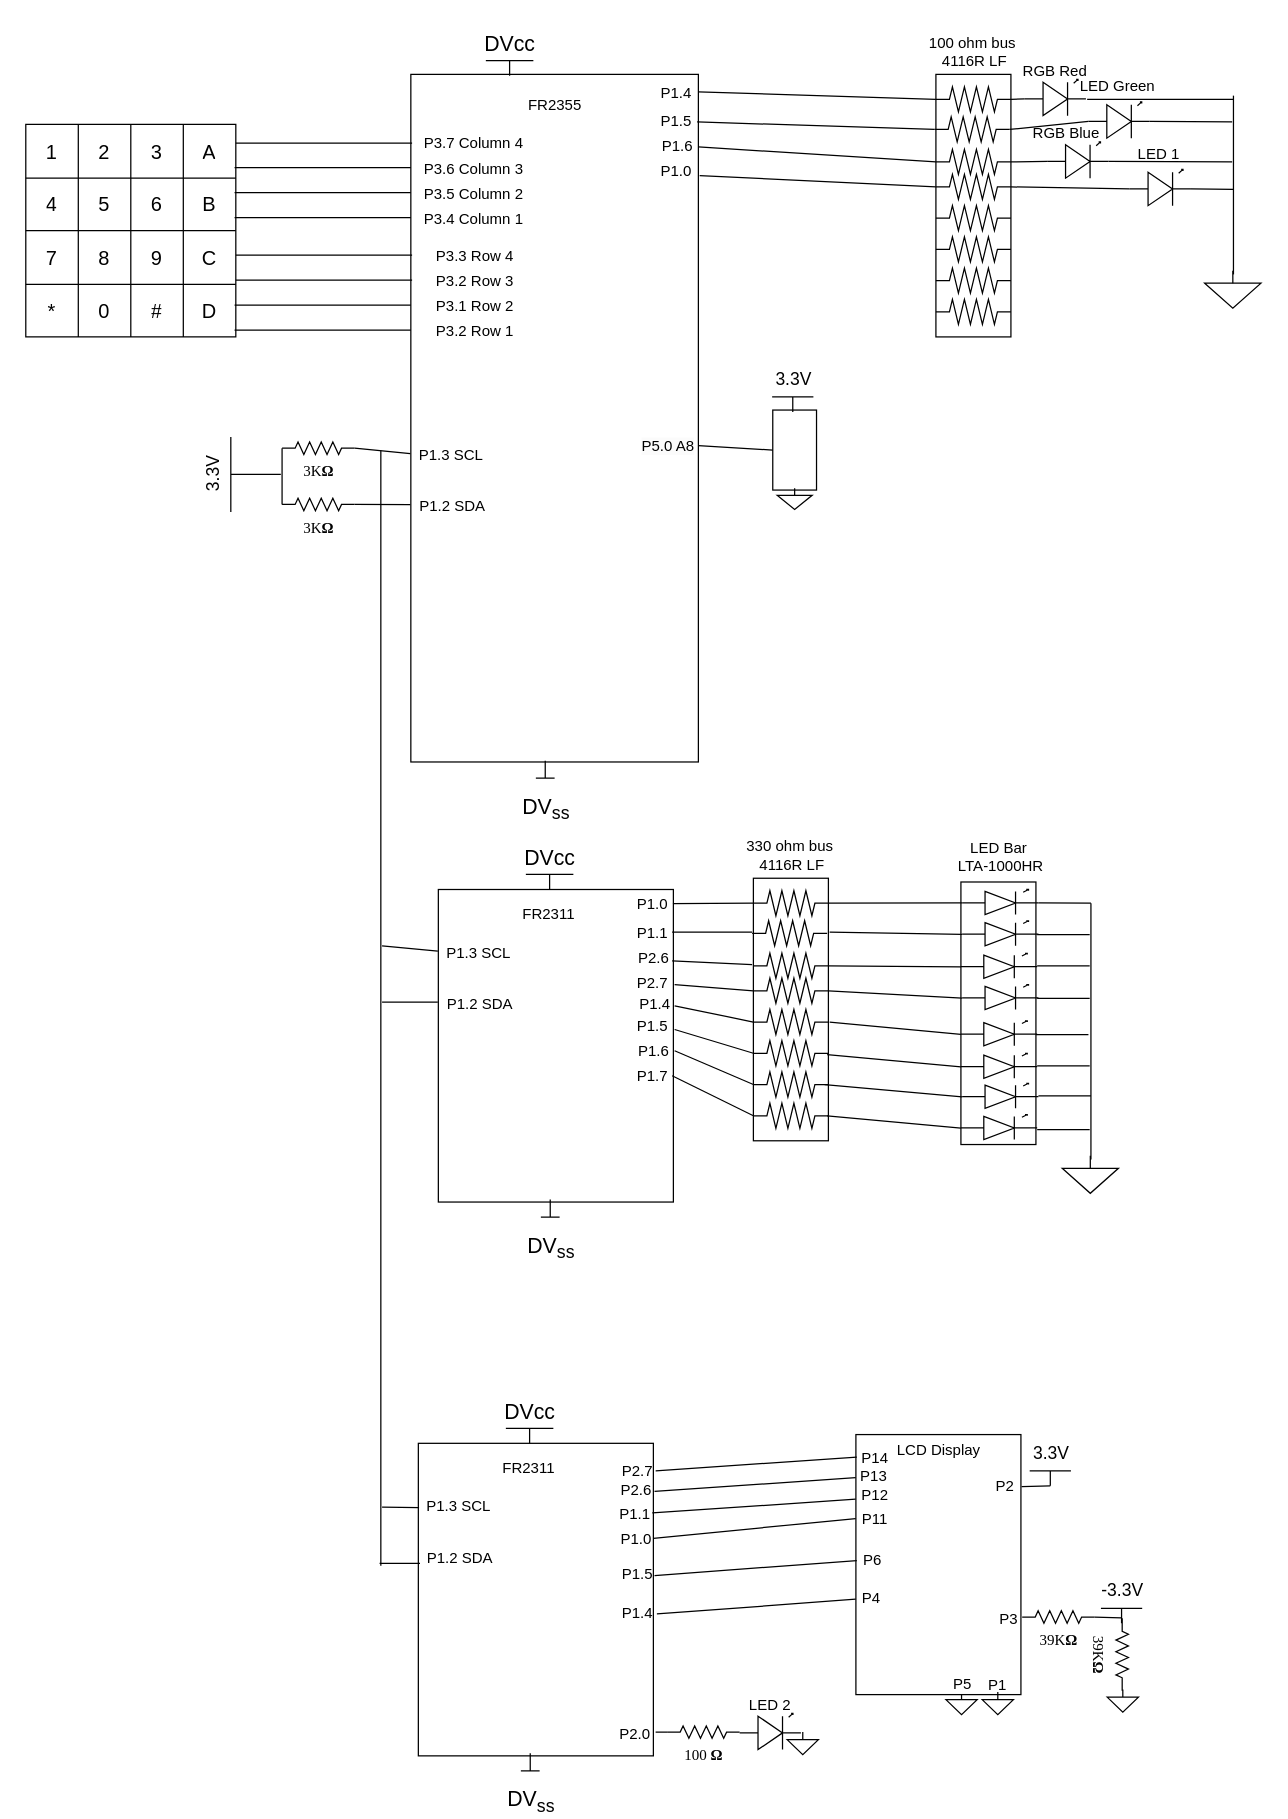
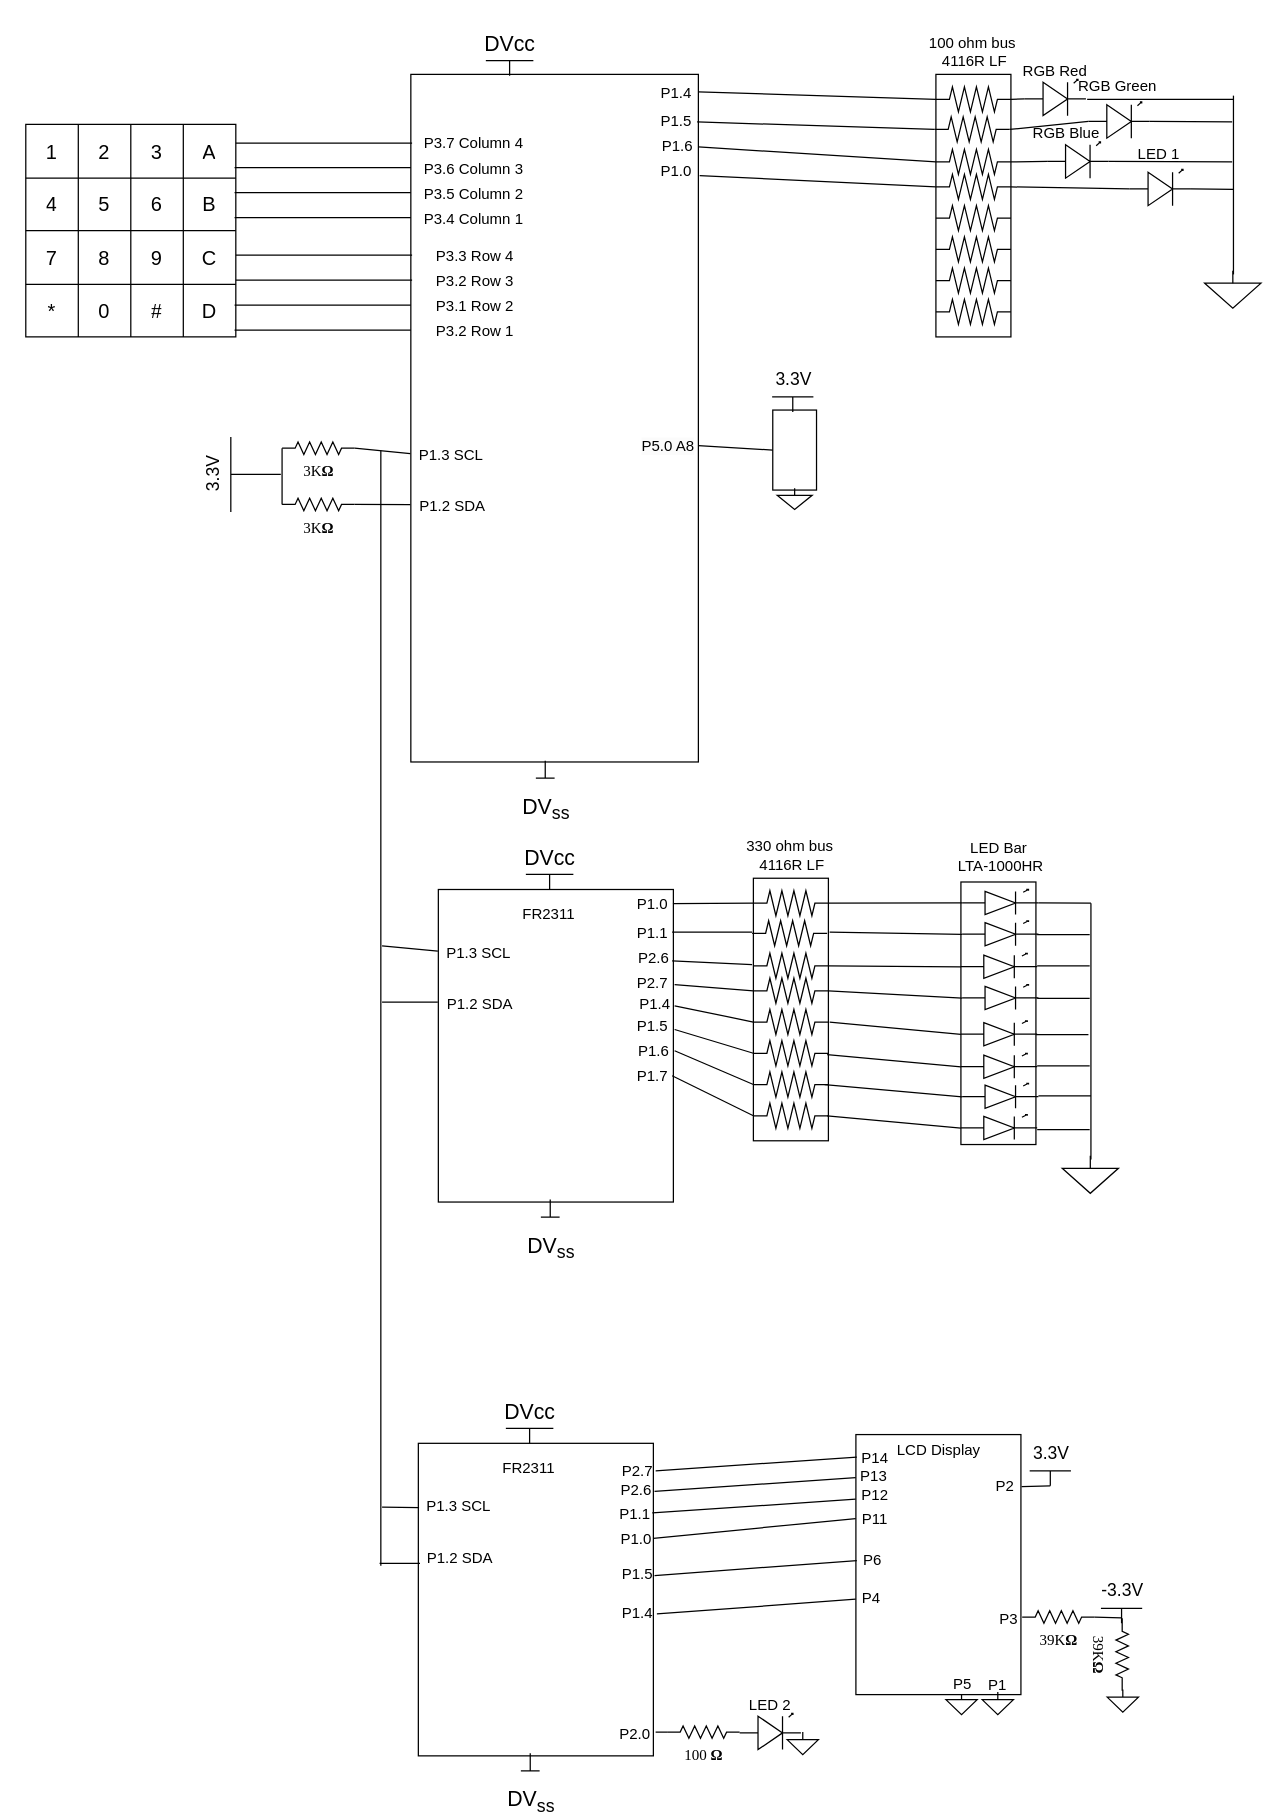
(1118, 87) -> (1118, 87)
(554, 106) -> none
